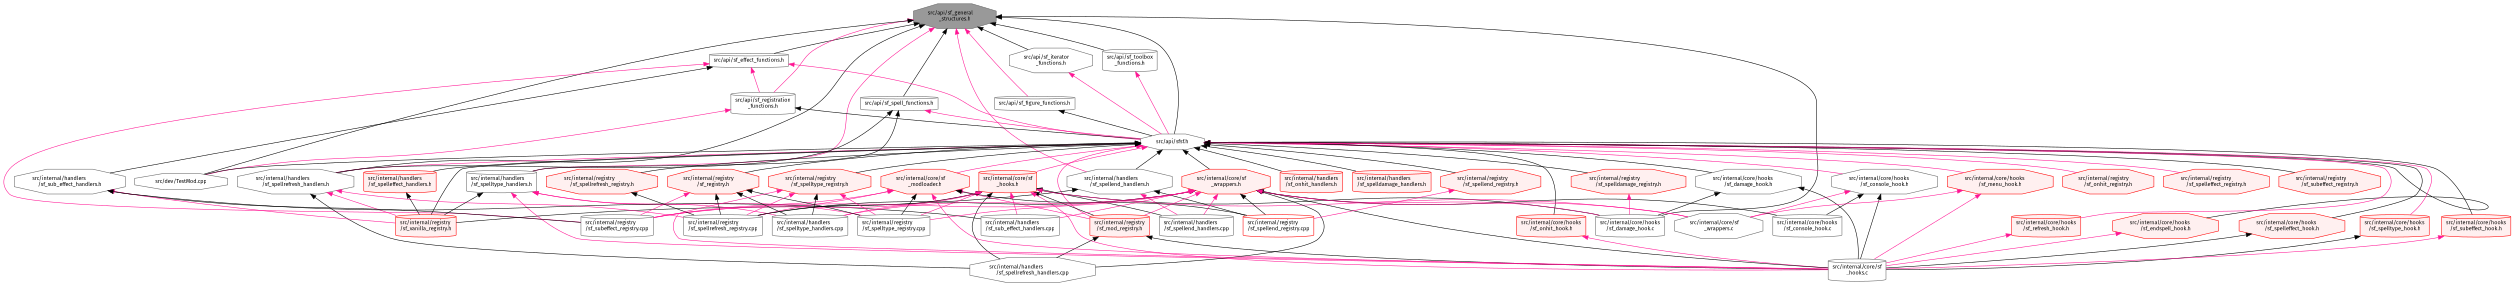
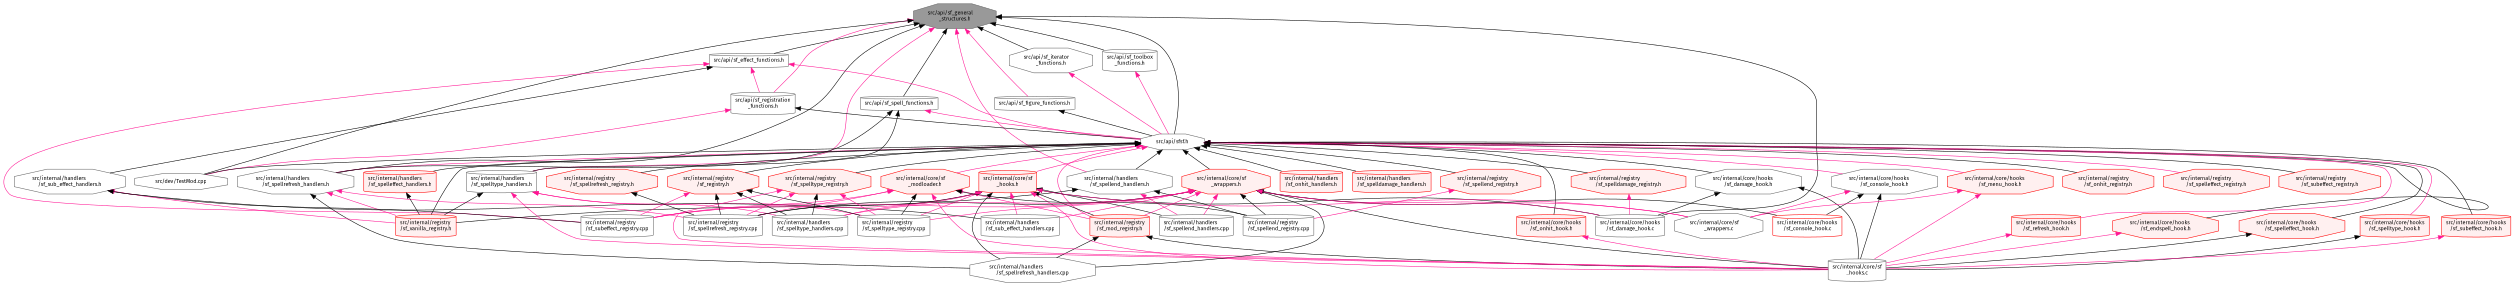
(1644, 148) -> (1644, 148)
(1278, 226) -> (1278, 226)
(1807, 226) -> (1807, 226)
